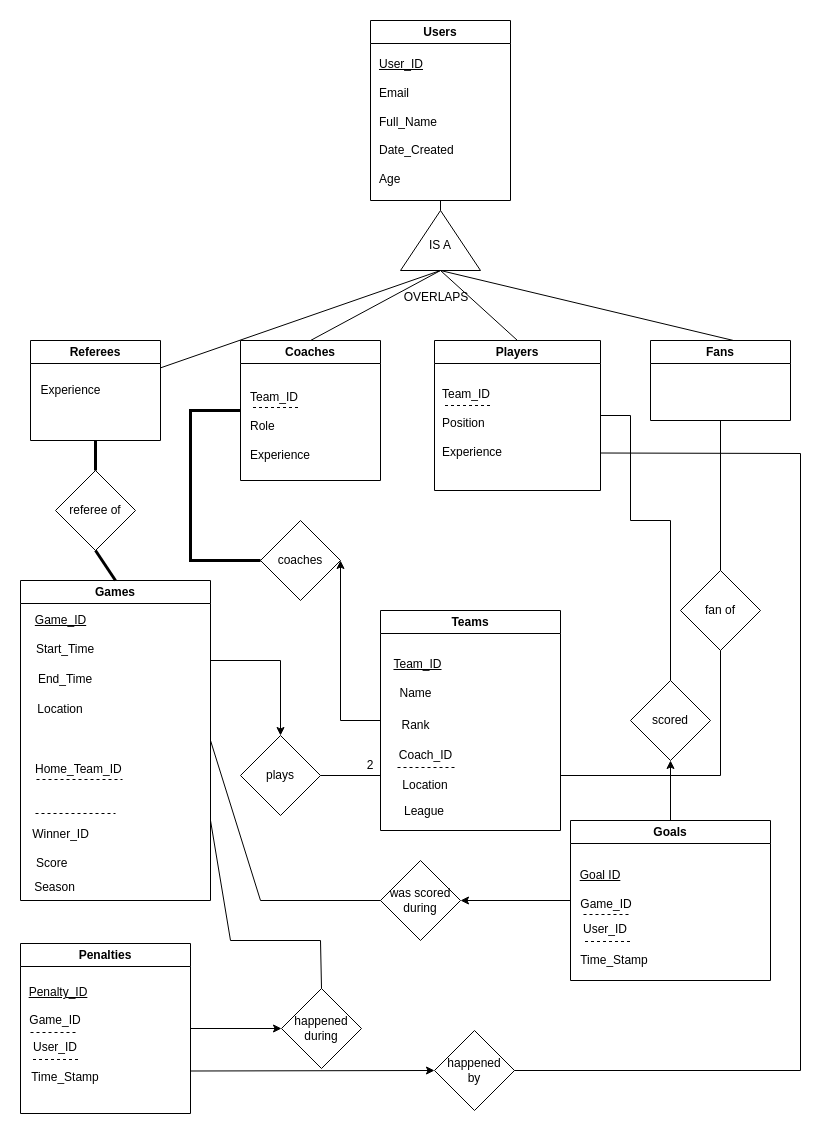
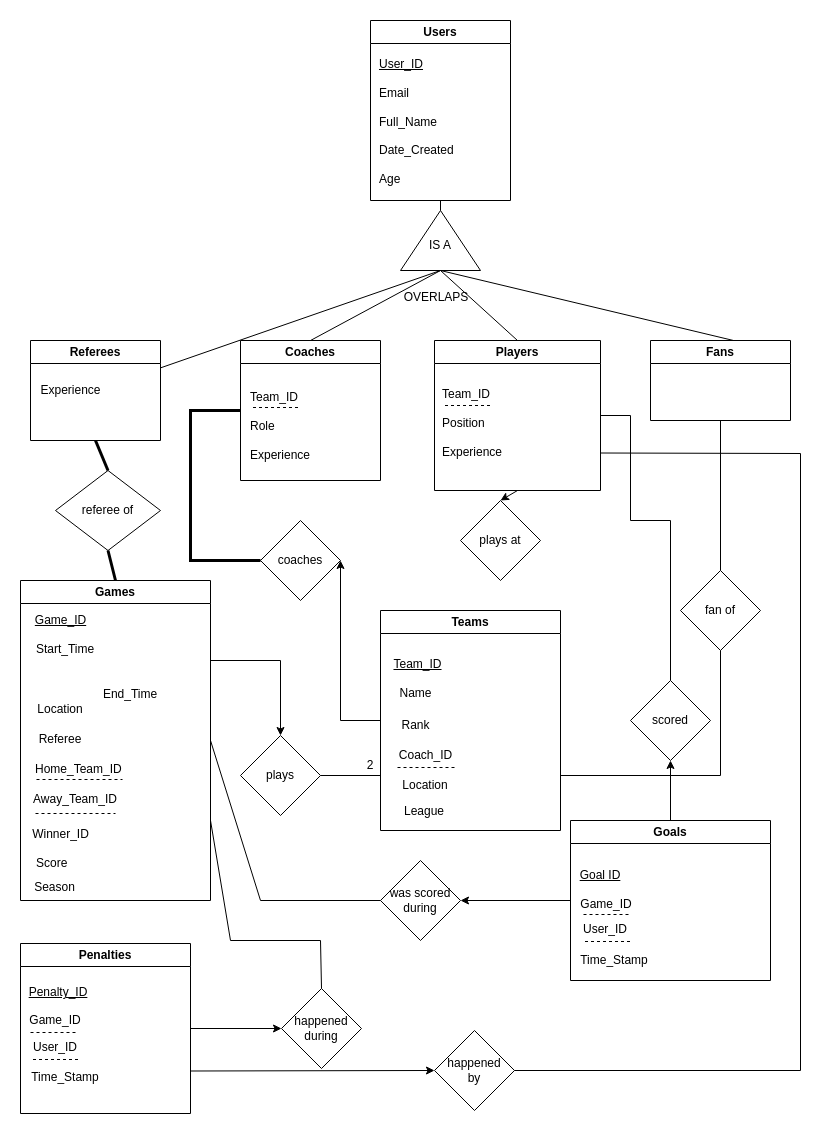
none -> (511, 494)
(96, 511) -> (108, 511)
none -> (501, 541)
(66, 680) -> (131, 695)
none -> (61, 740)
none -> (76, 800)
